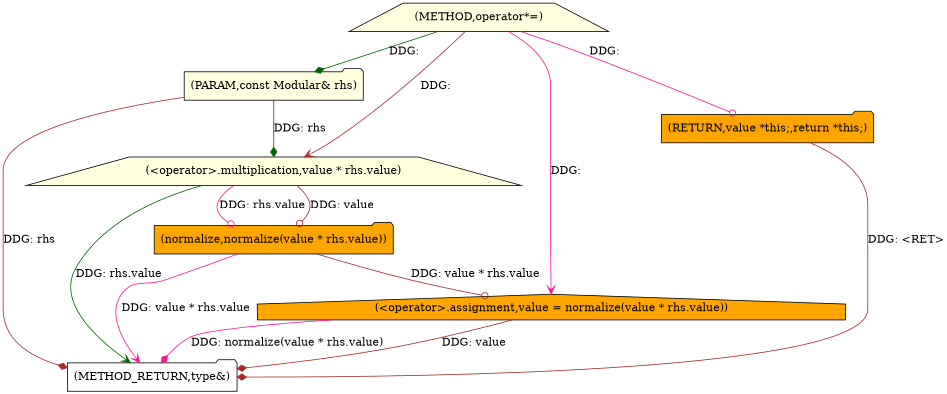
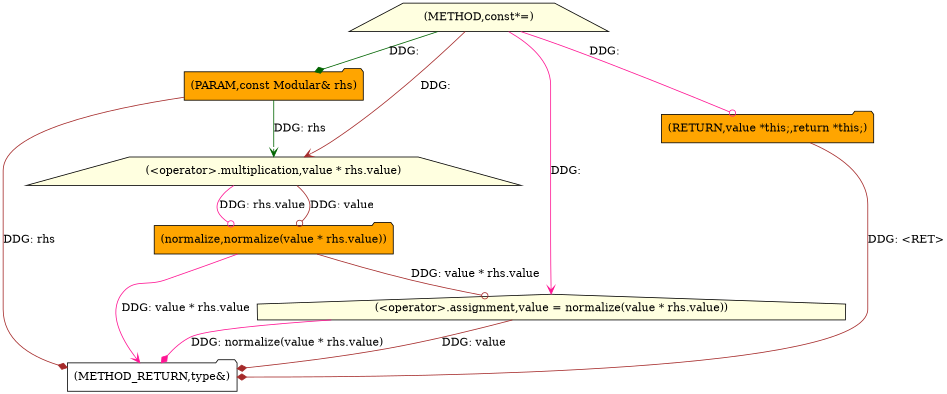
(479, 17) -> (479, 17)
(274, 86) -> (274, 86)
(274, 124) -> (274, 124)
(88, 250) -> none
(551, 308) -> (551, 308)
